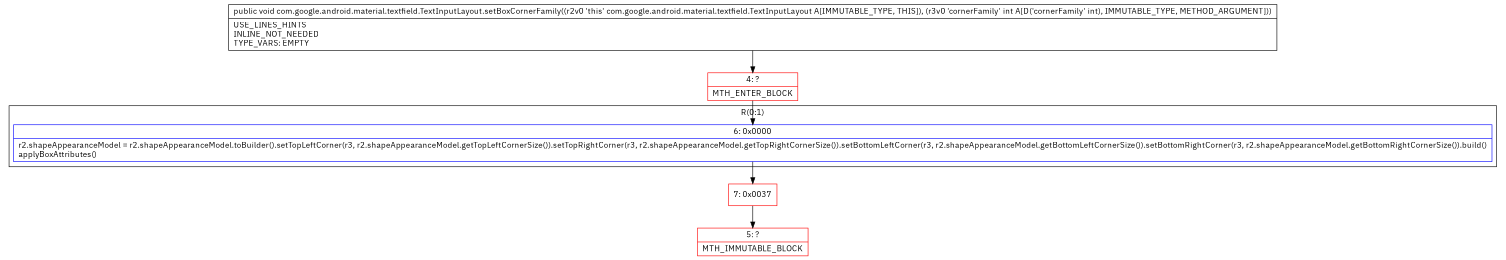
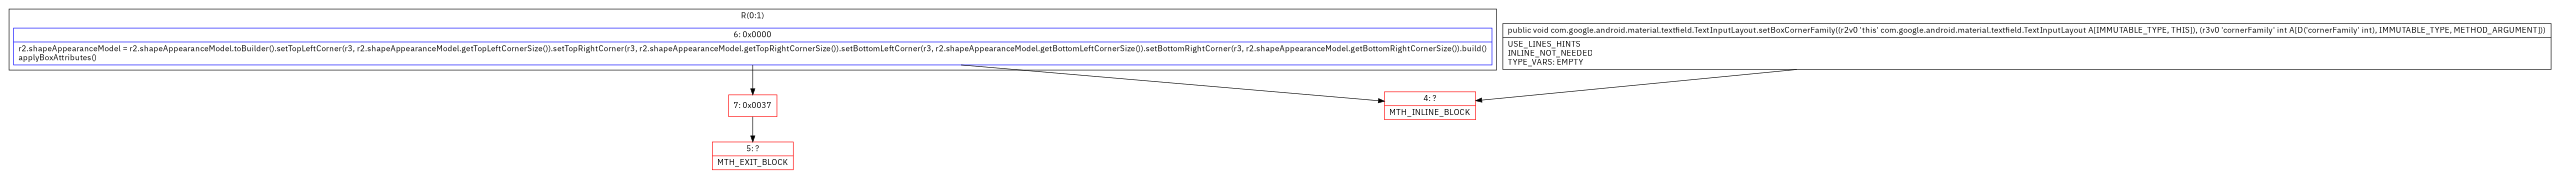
(753, 93) -> (1430, 112)
(753, 110) -> (1170, 83)
(753, 249) -> (753, 163)
